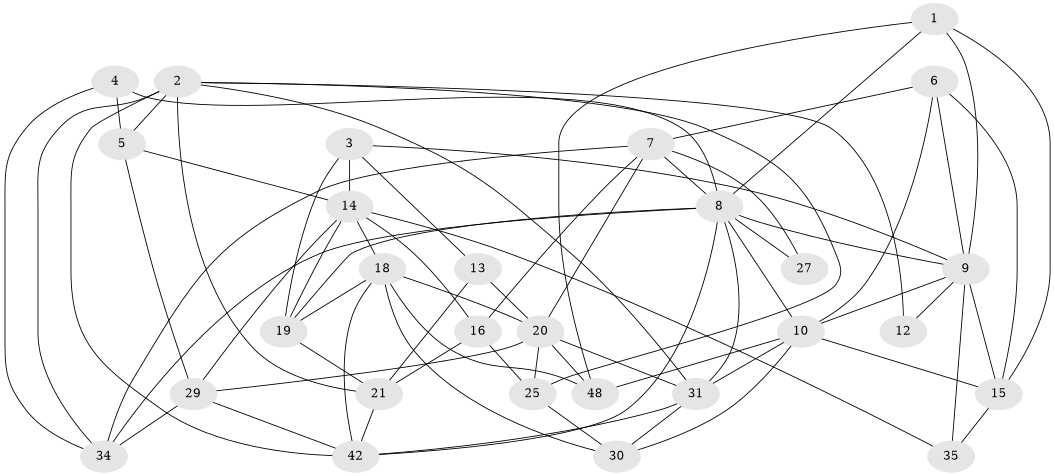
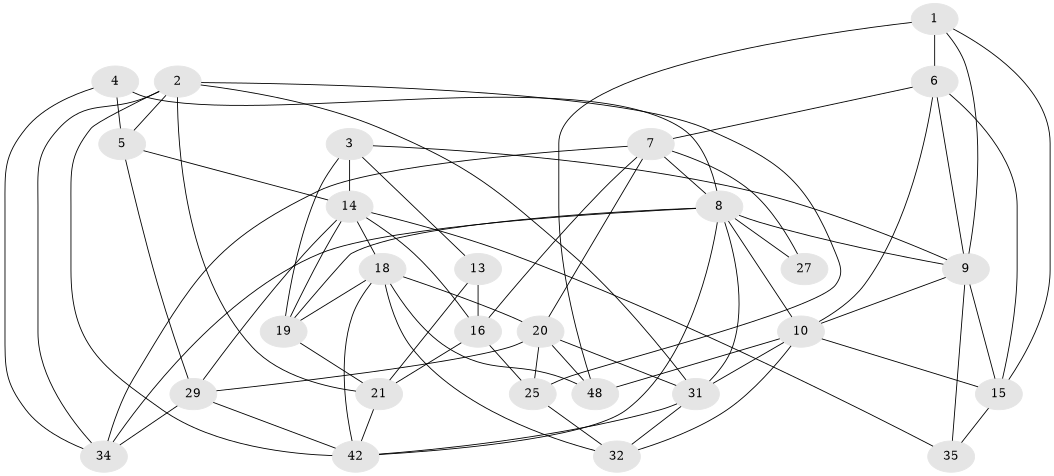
(827, 113) -> (935, 50)
(510, 301) -> (478, 297)
(903, 332) -> none
(617, 457) -> (617, 457)
